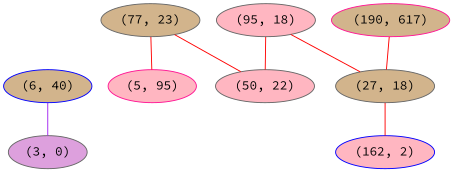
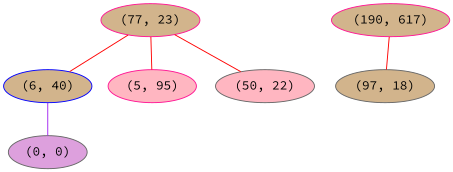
(150, 20) -> (150, 20)
(266, 20) -> none
none -> (99, 53)
(385, 86) -> (385, 86)
(48, 152) -> (48, 152)
(385, 152) -> none
